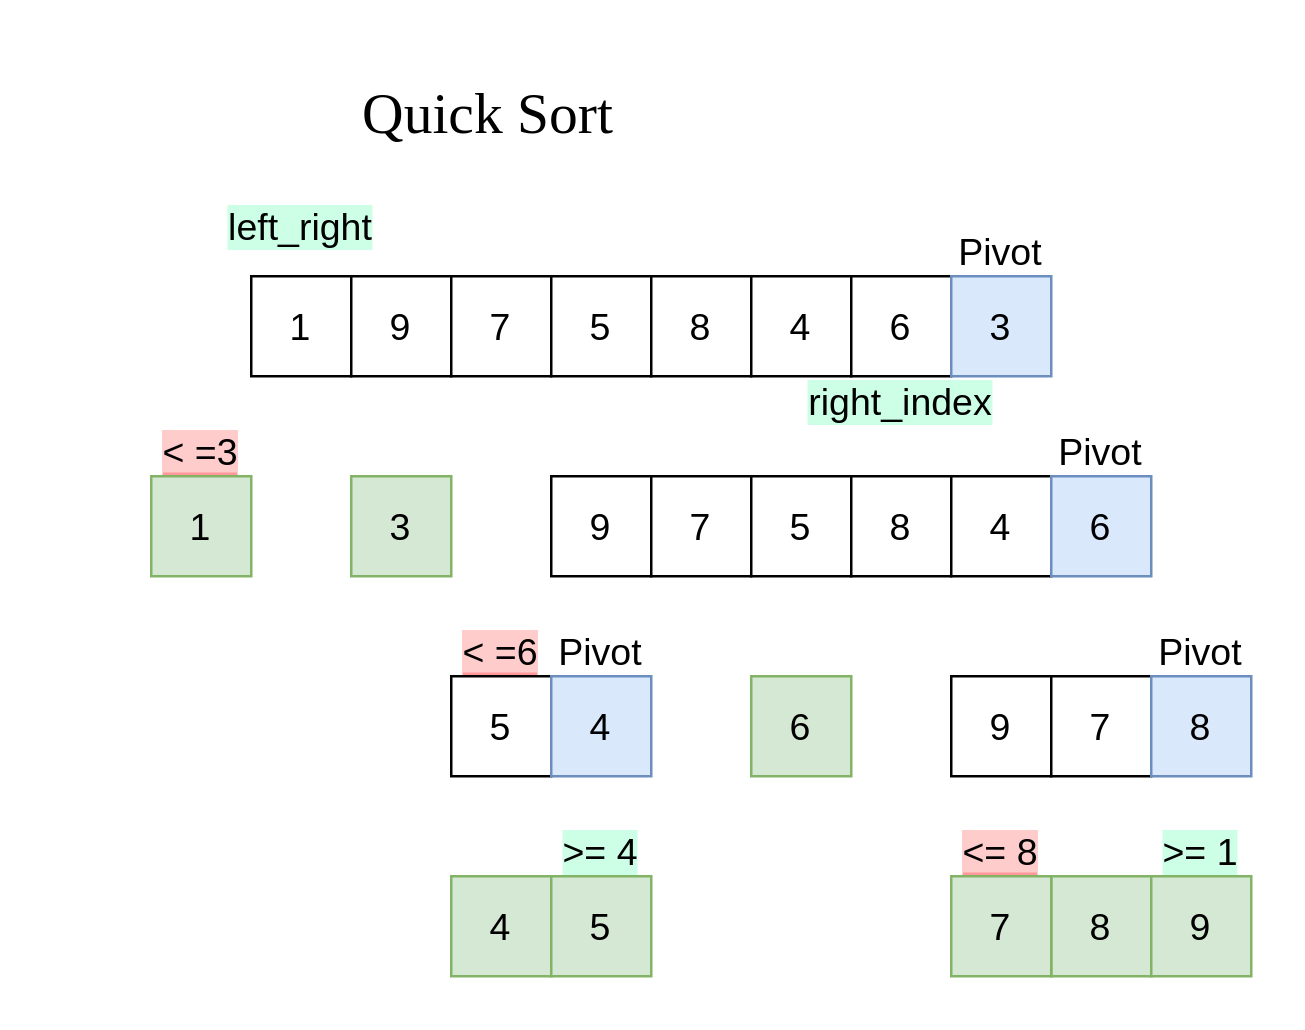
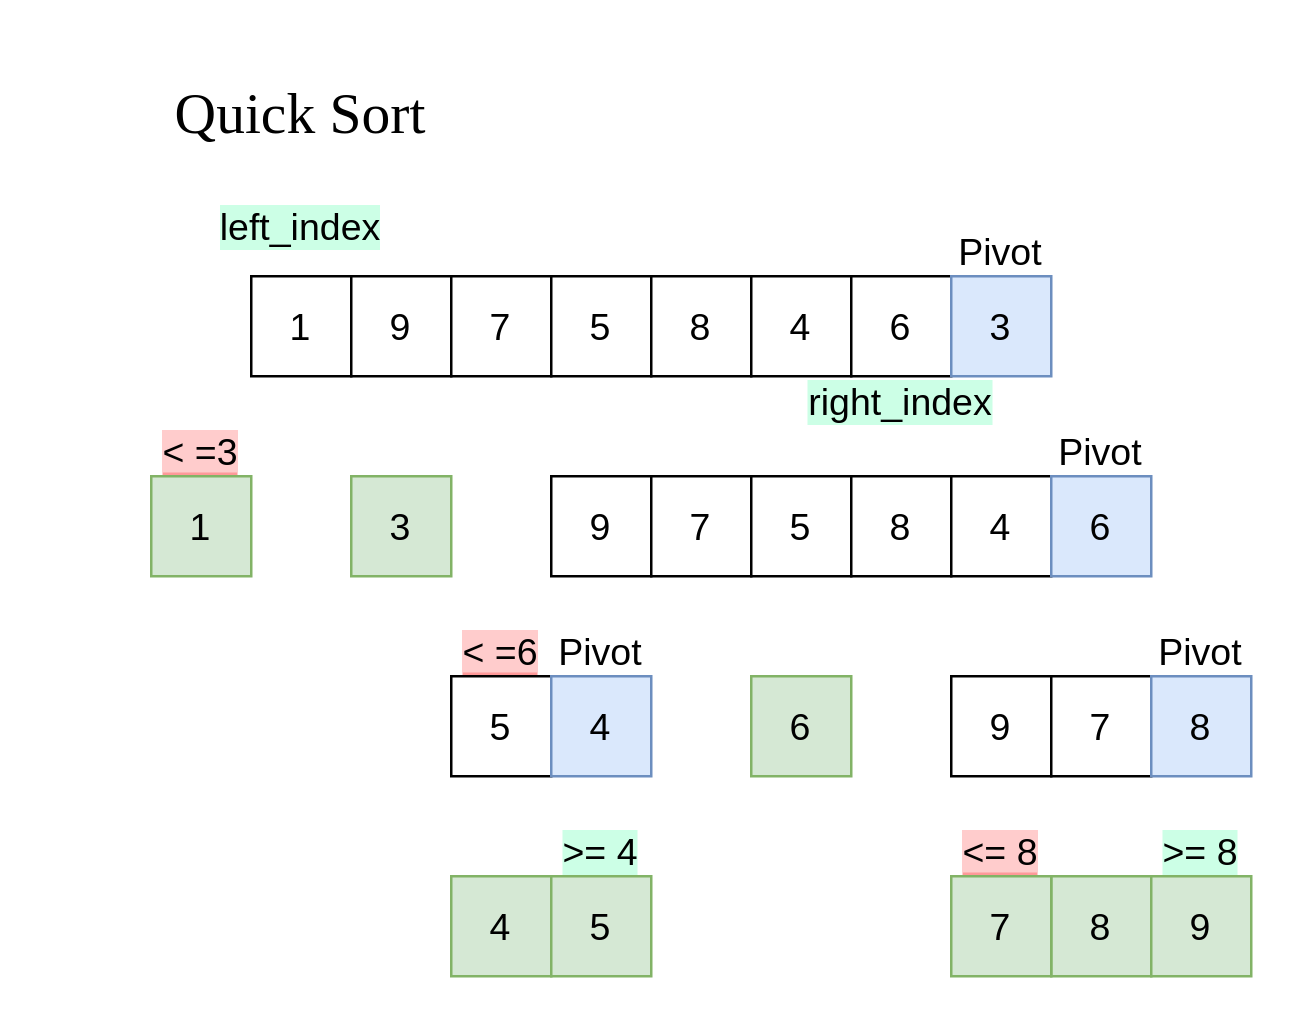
(489, 114) -> (301, 114)
(301, 226) -> (301, 226)
(1201, 851) -> (1201, 851)
